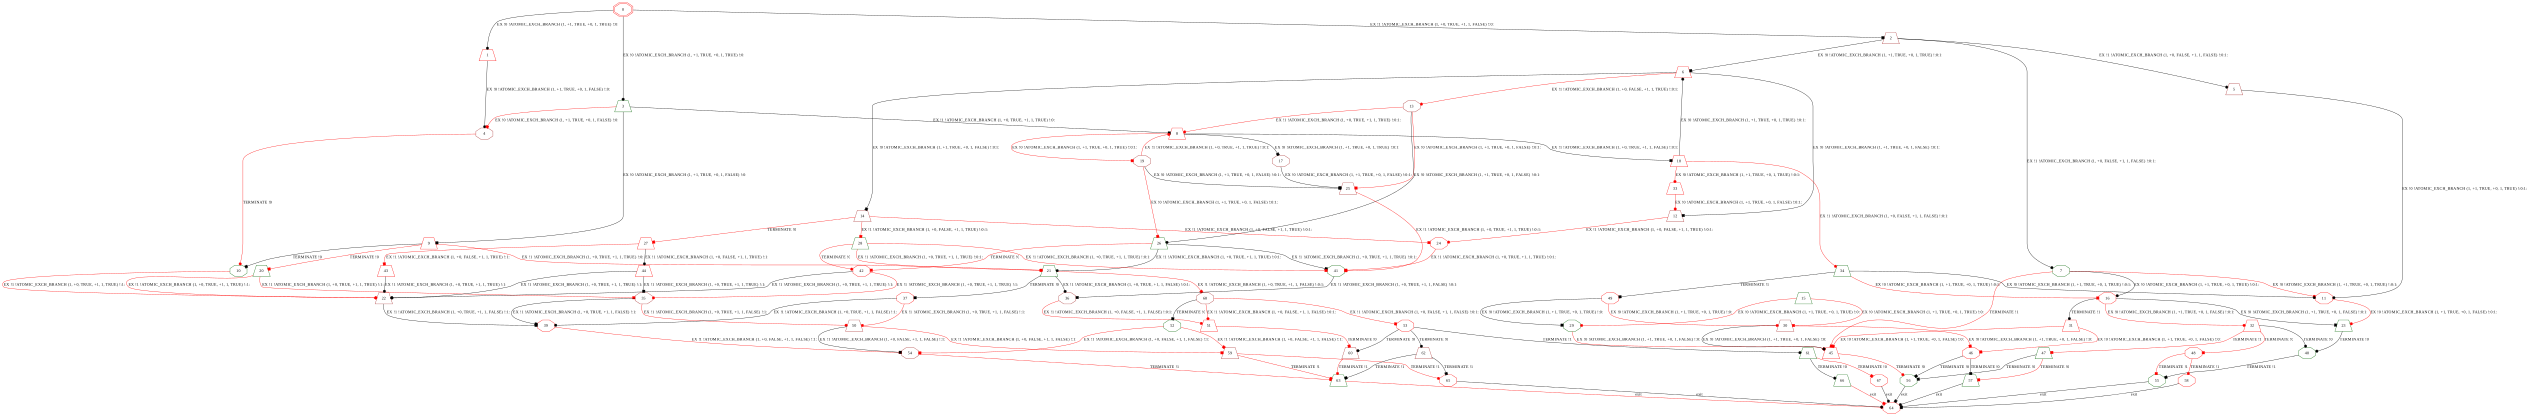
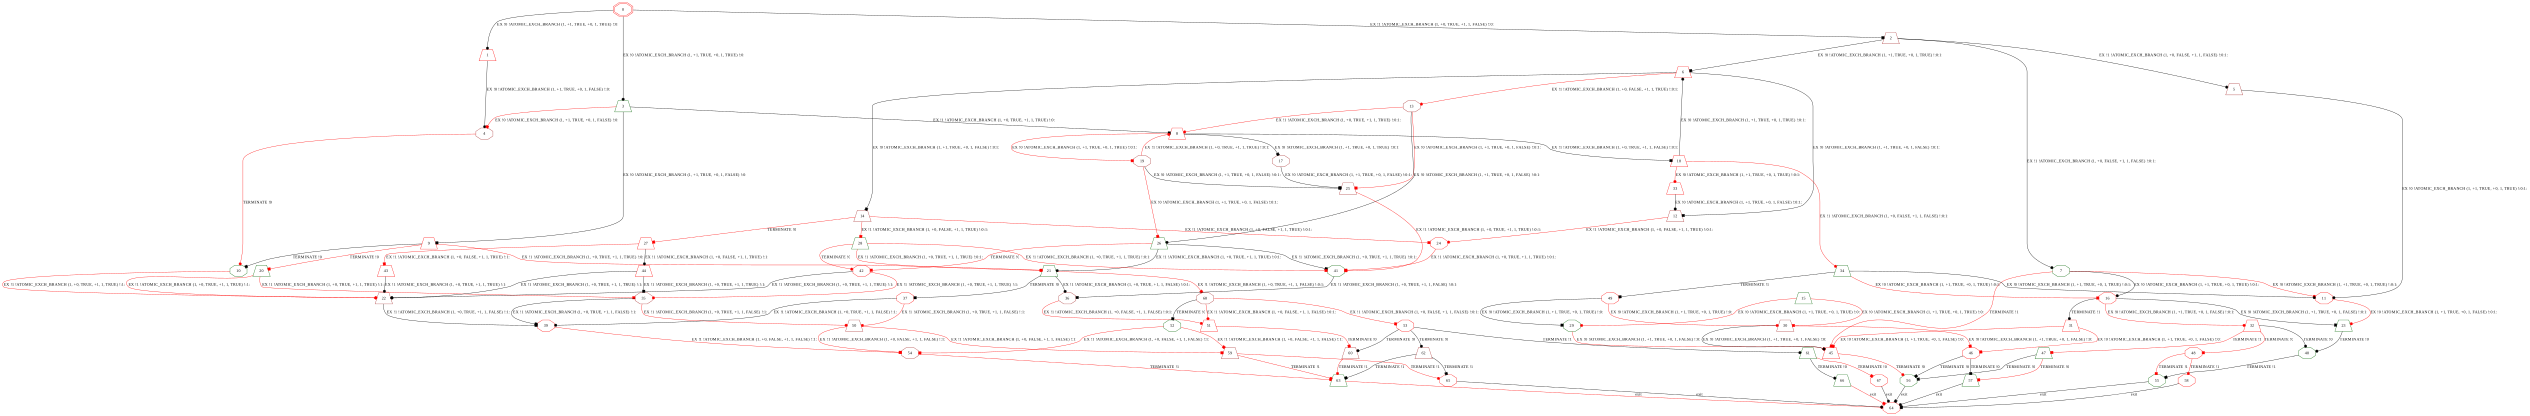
(1675, 201) -> (1675, 201)
(841, 347) -> (841, 347)
